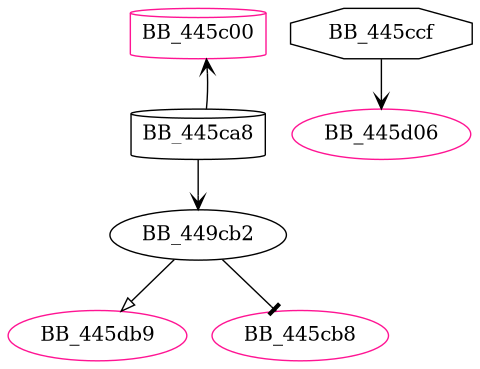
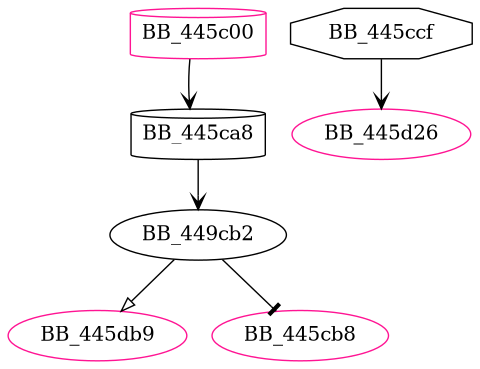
(208, 91) -> (189, 77)
(381, 134) -> (381, 134)
